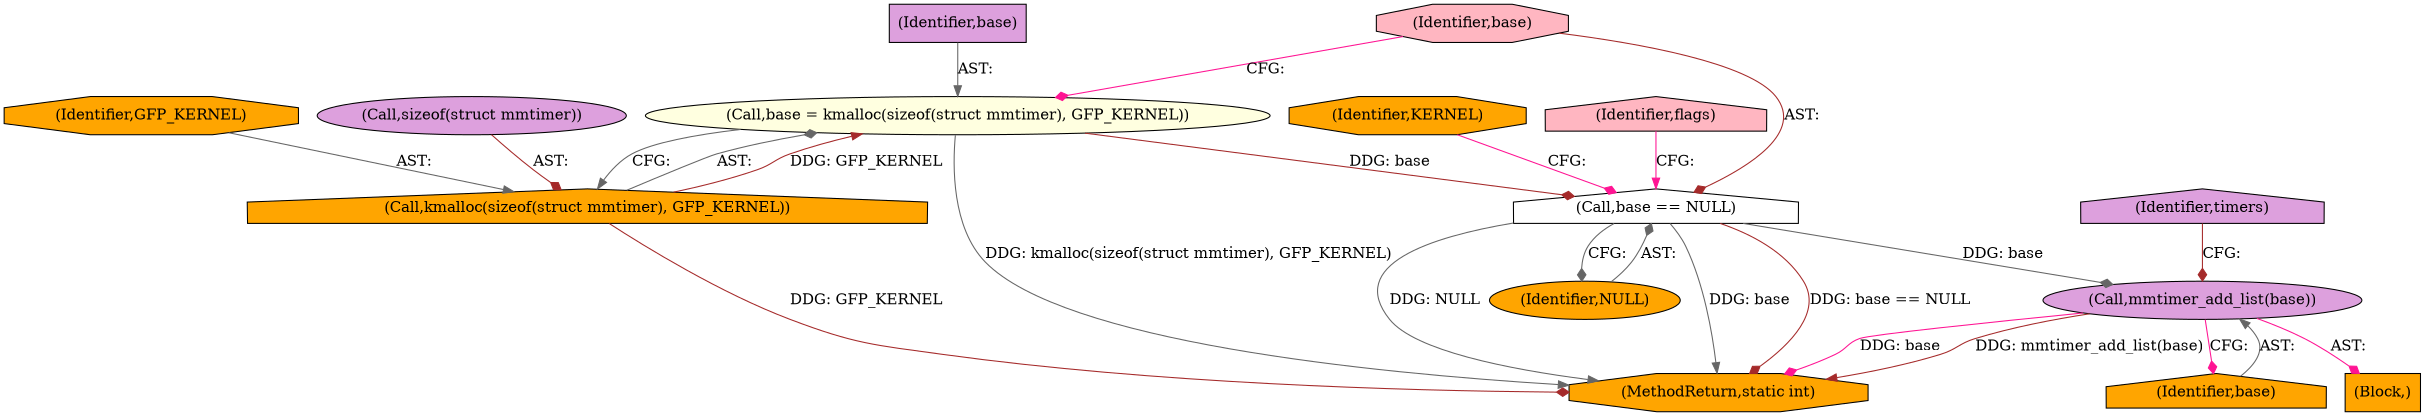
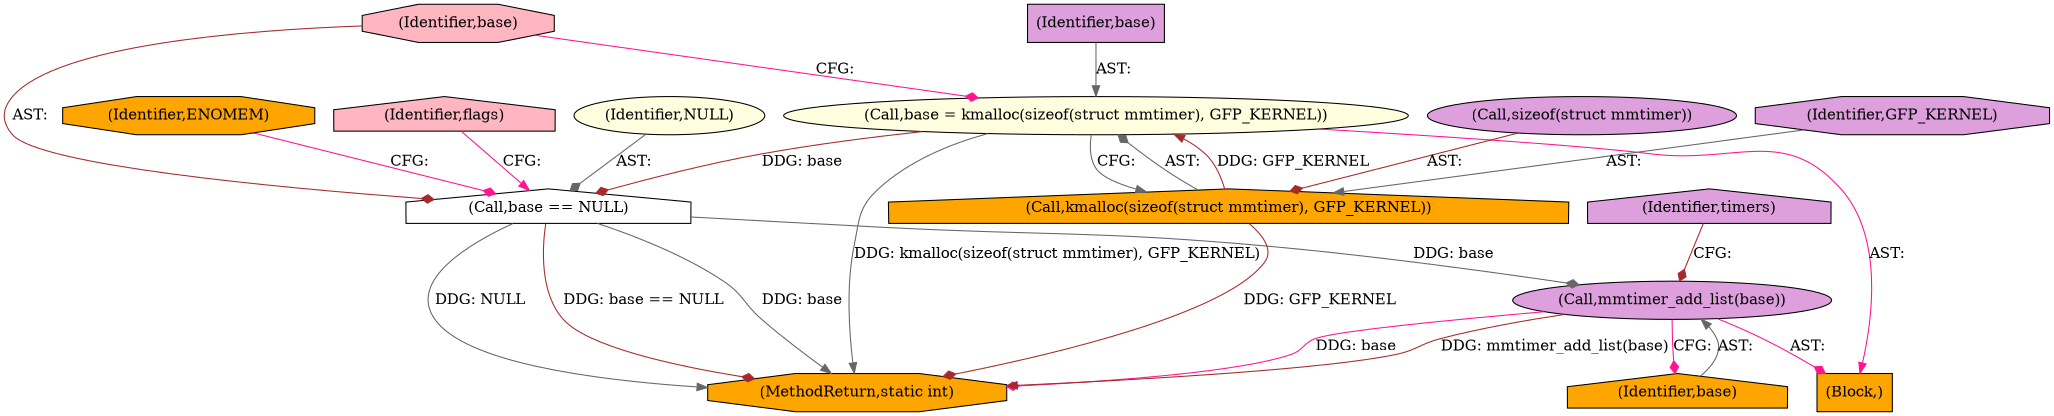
(151, 116) -> (1902, 116)
(1408, 116) -> (189, 116)
none -> (1676, 155)
(1591, 242) -> none
(1585, 300) -> (669, 116)
